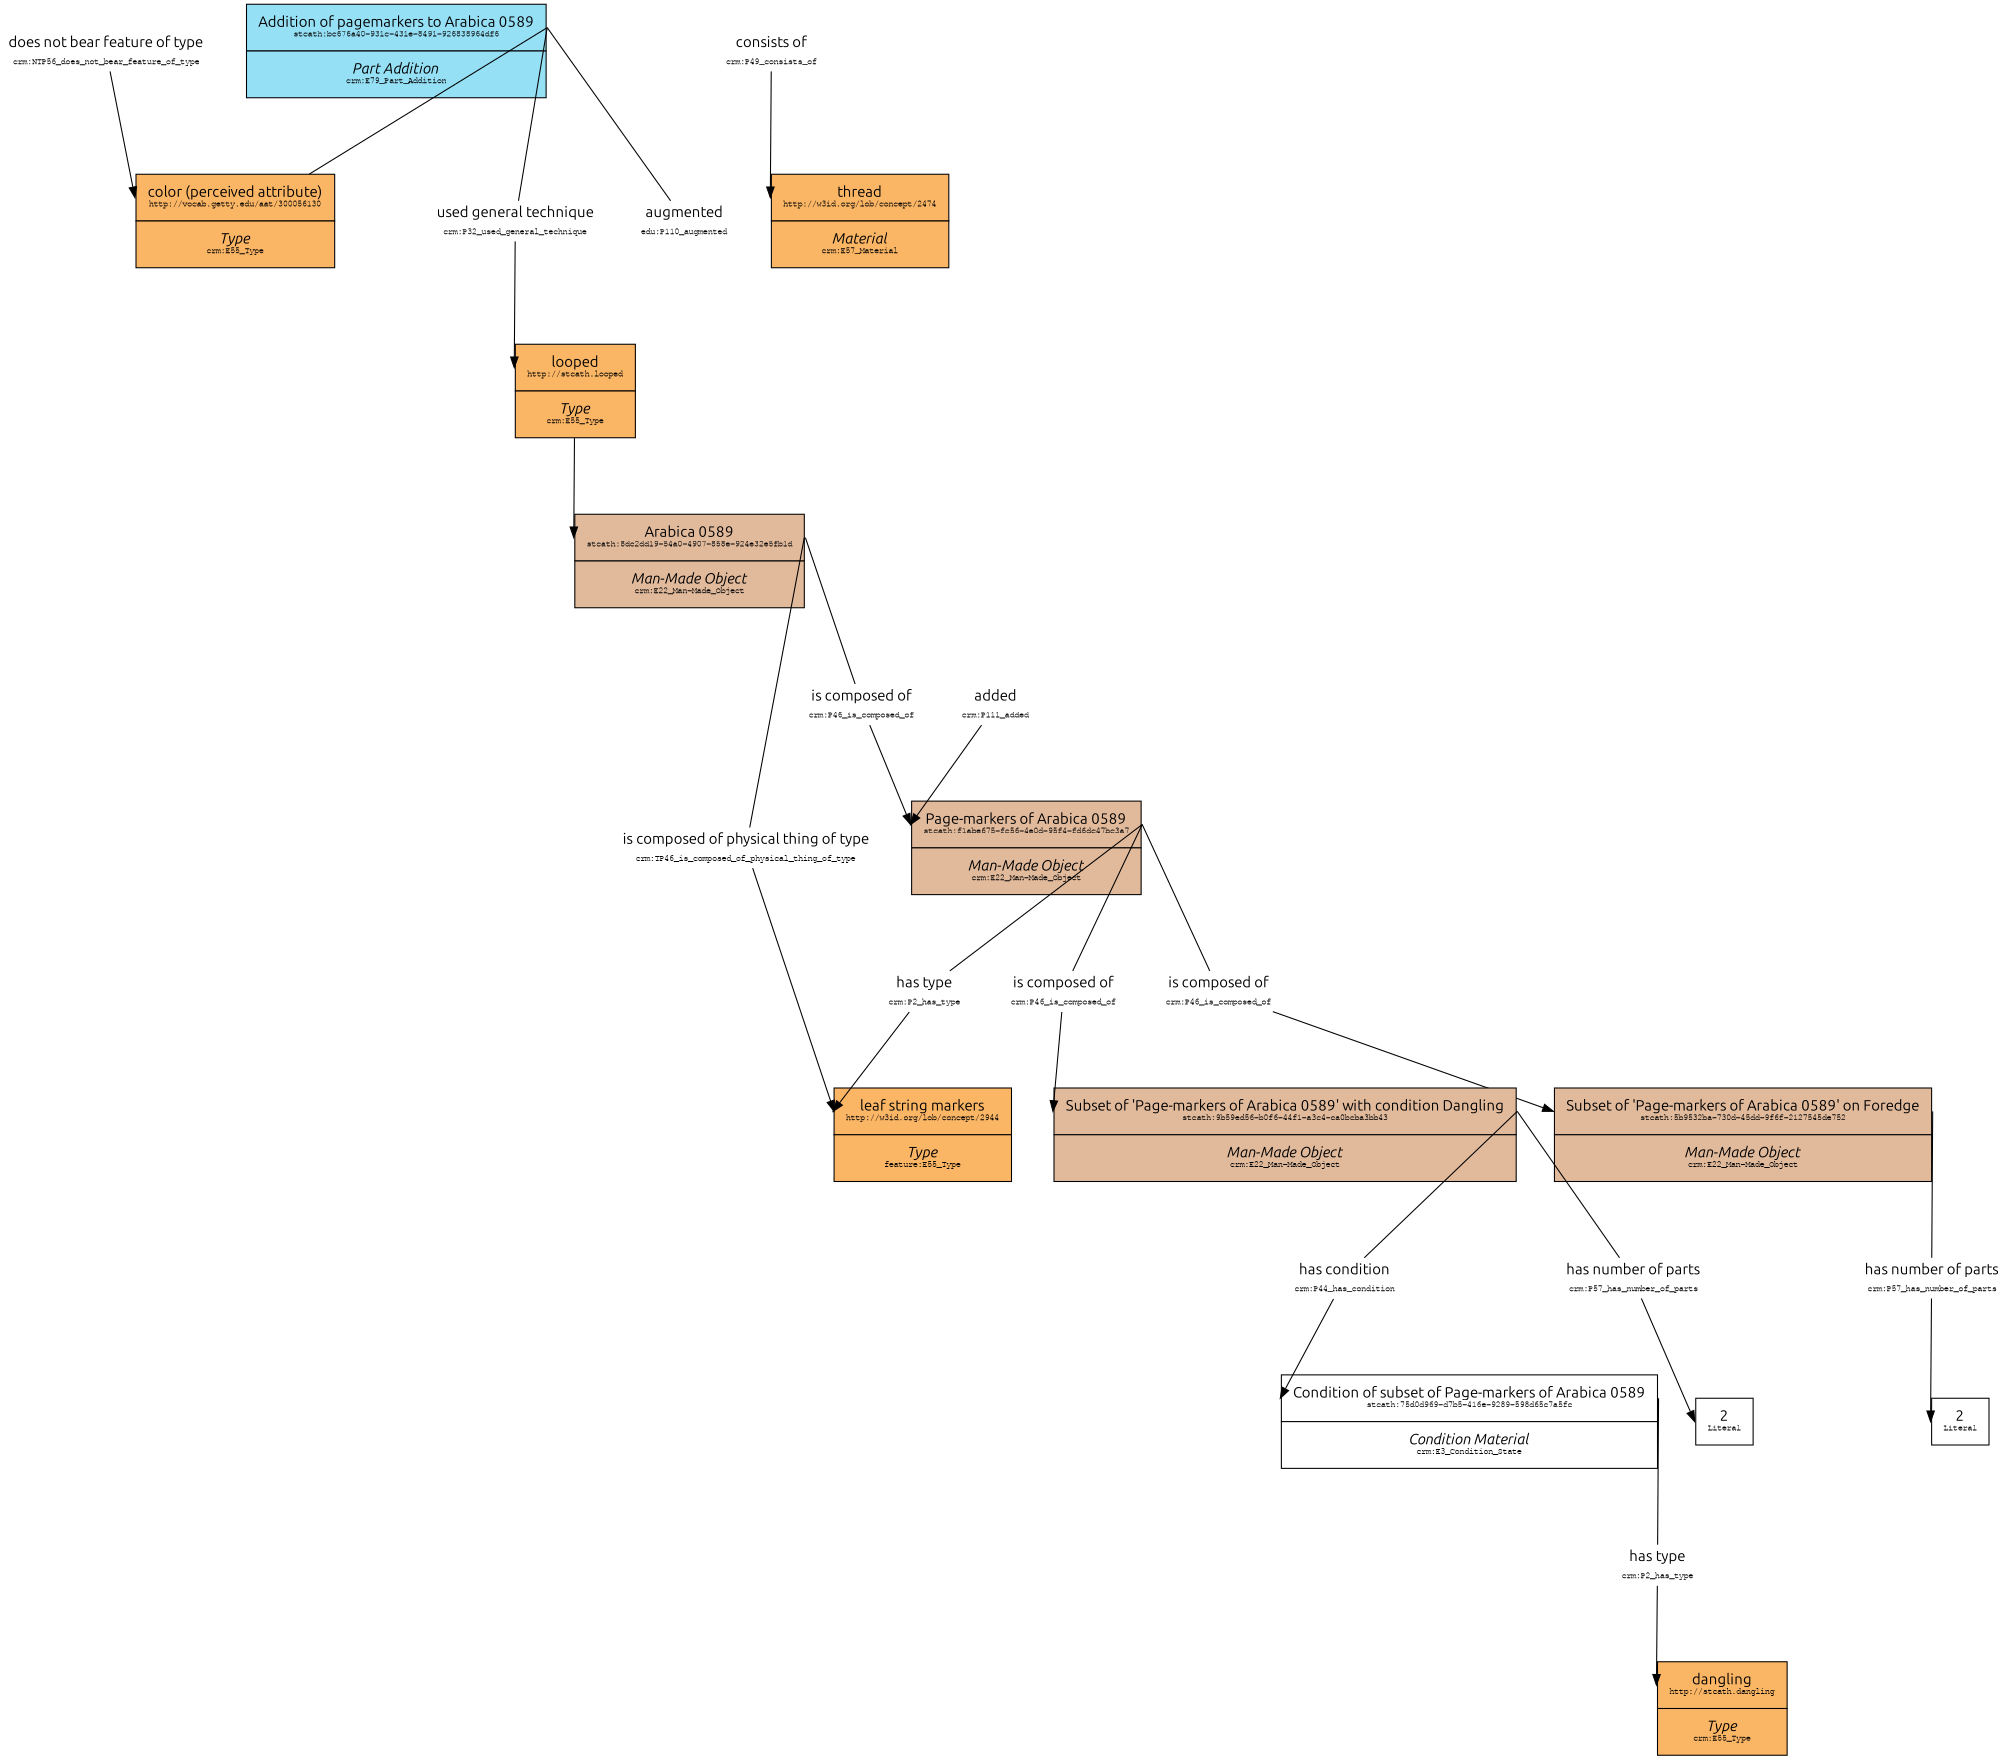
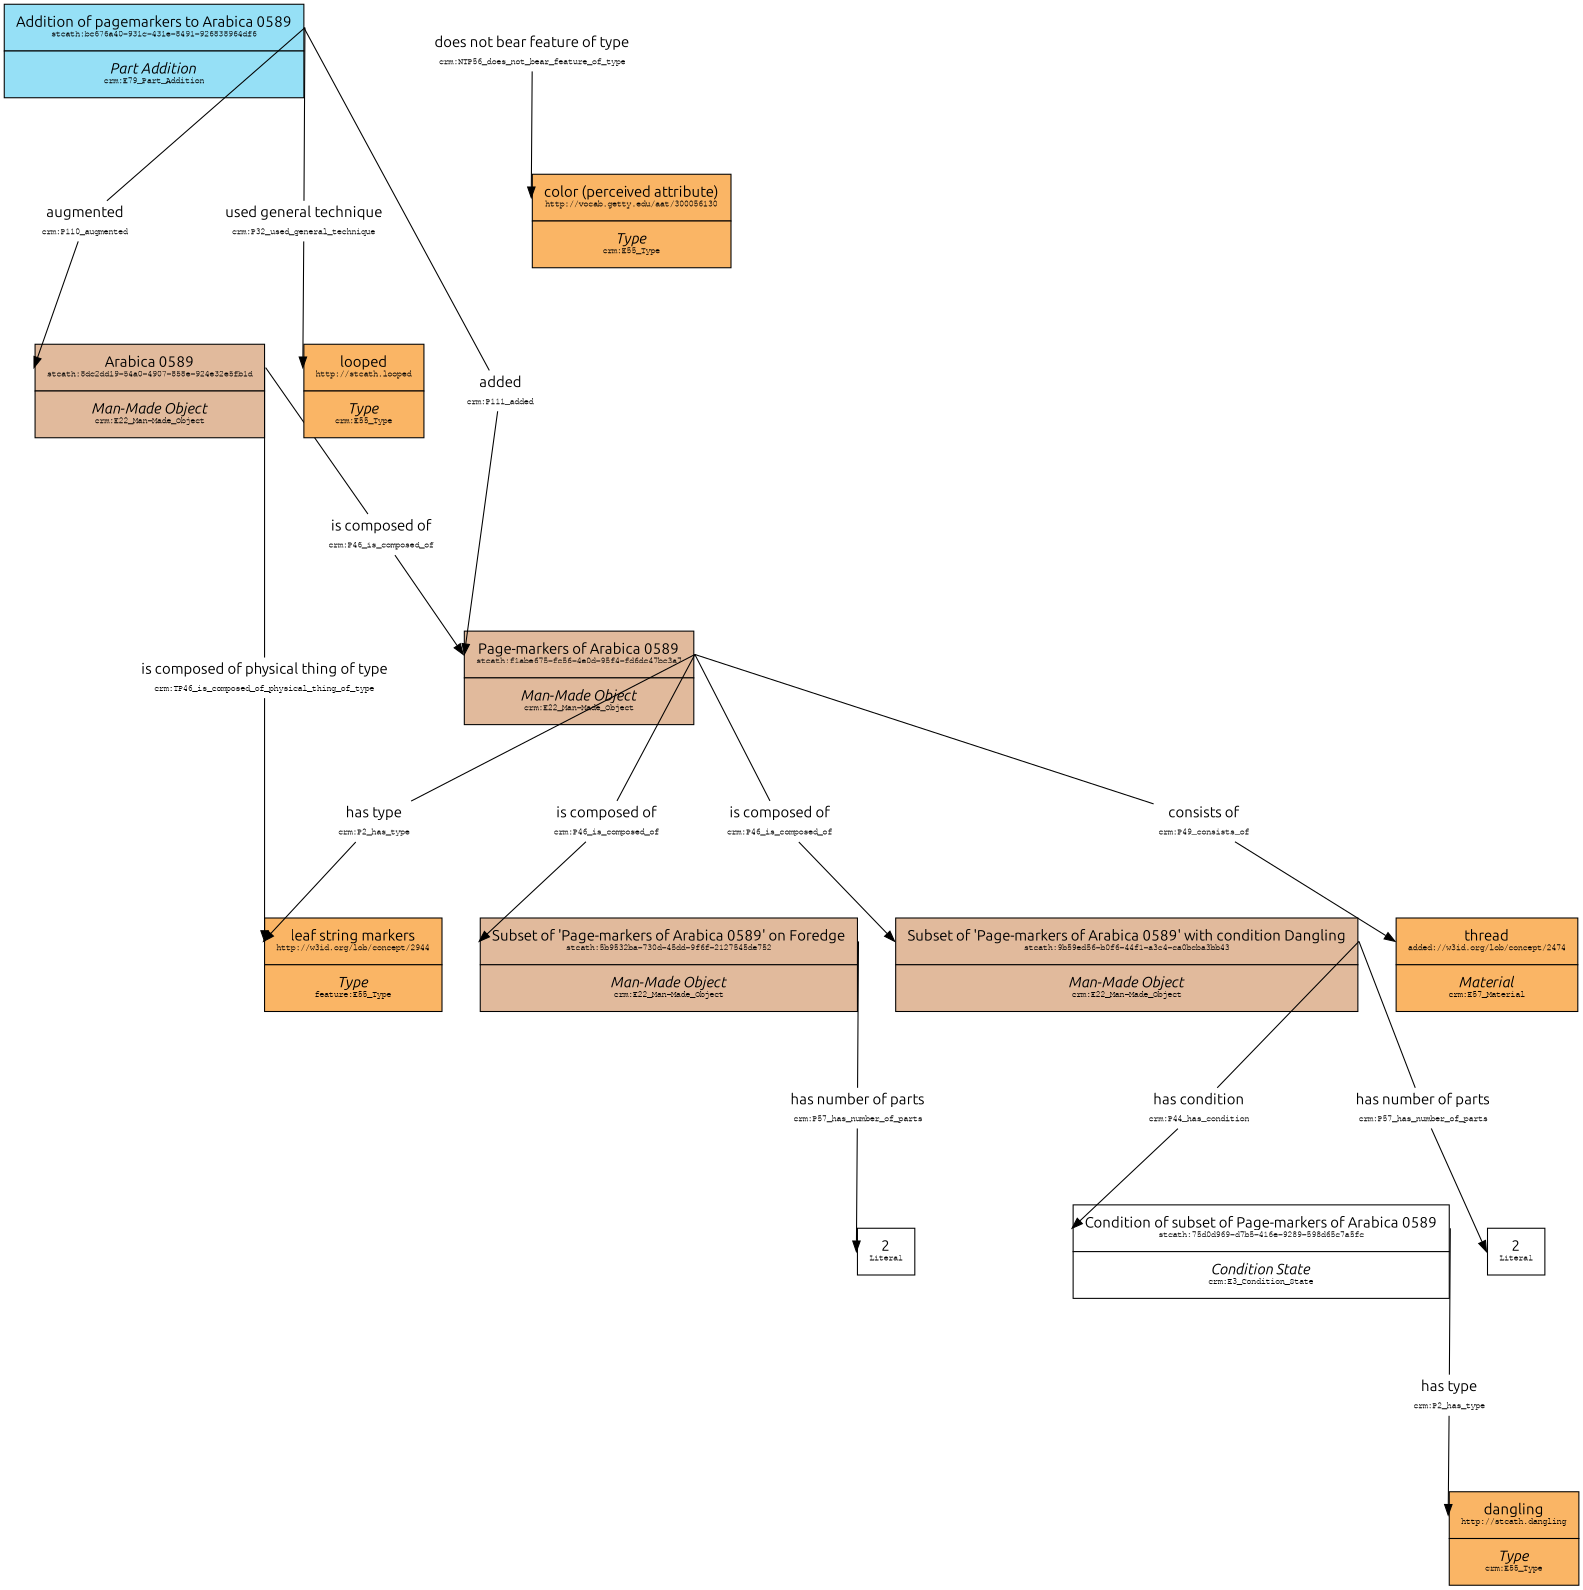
(428, 101) -> (397, 199)
(860, 204) -> (1487, 948)
(684, 232) -> (85, 232)
(574, 482) -> (58, 299)
none -> (924, 729)
(1469, 1440) -> (1261, 1270)
